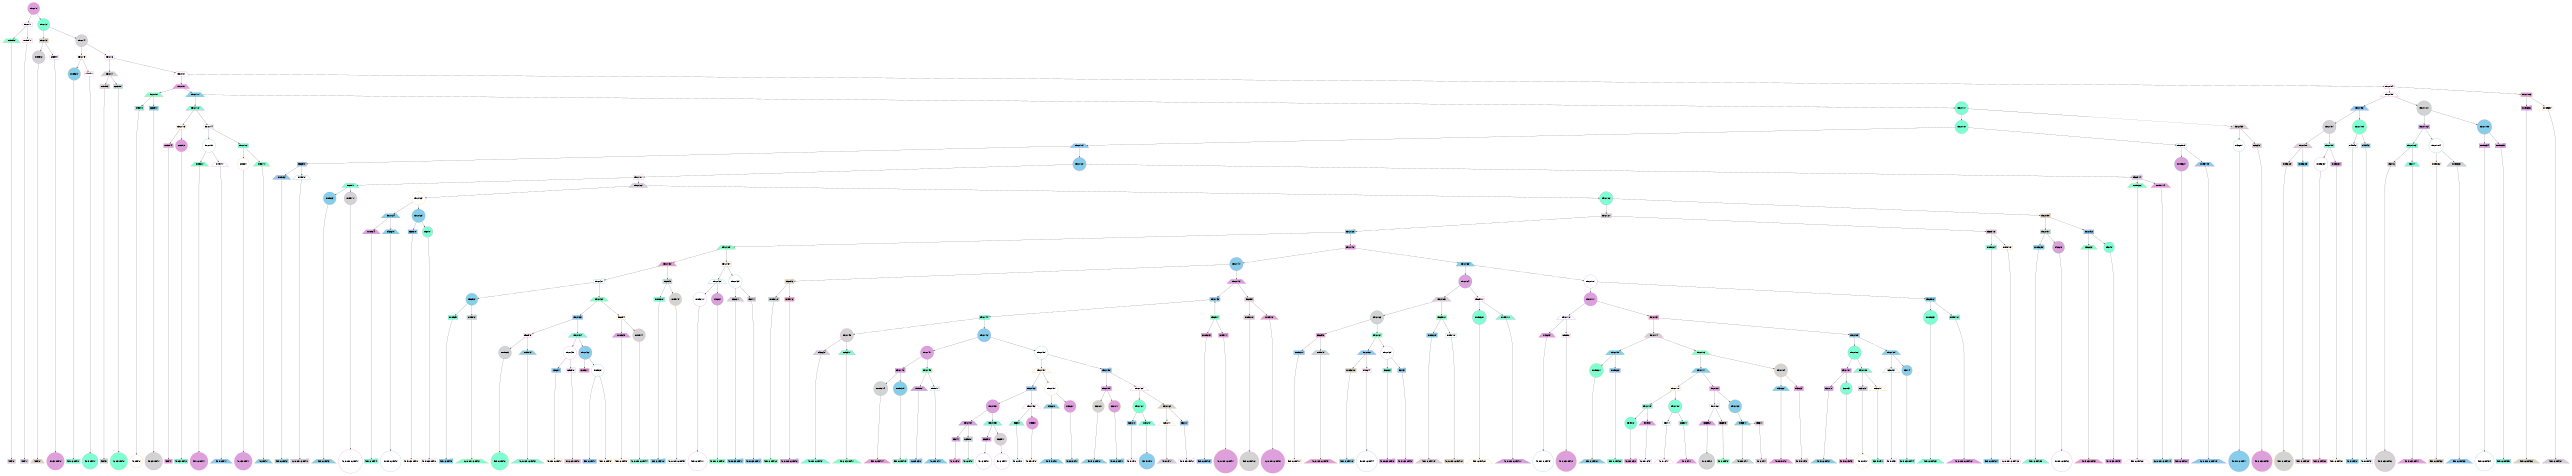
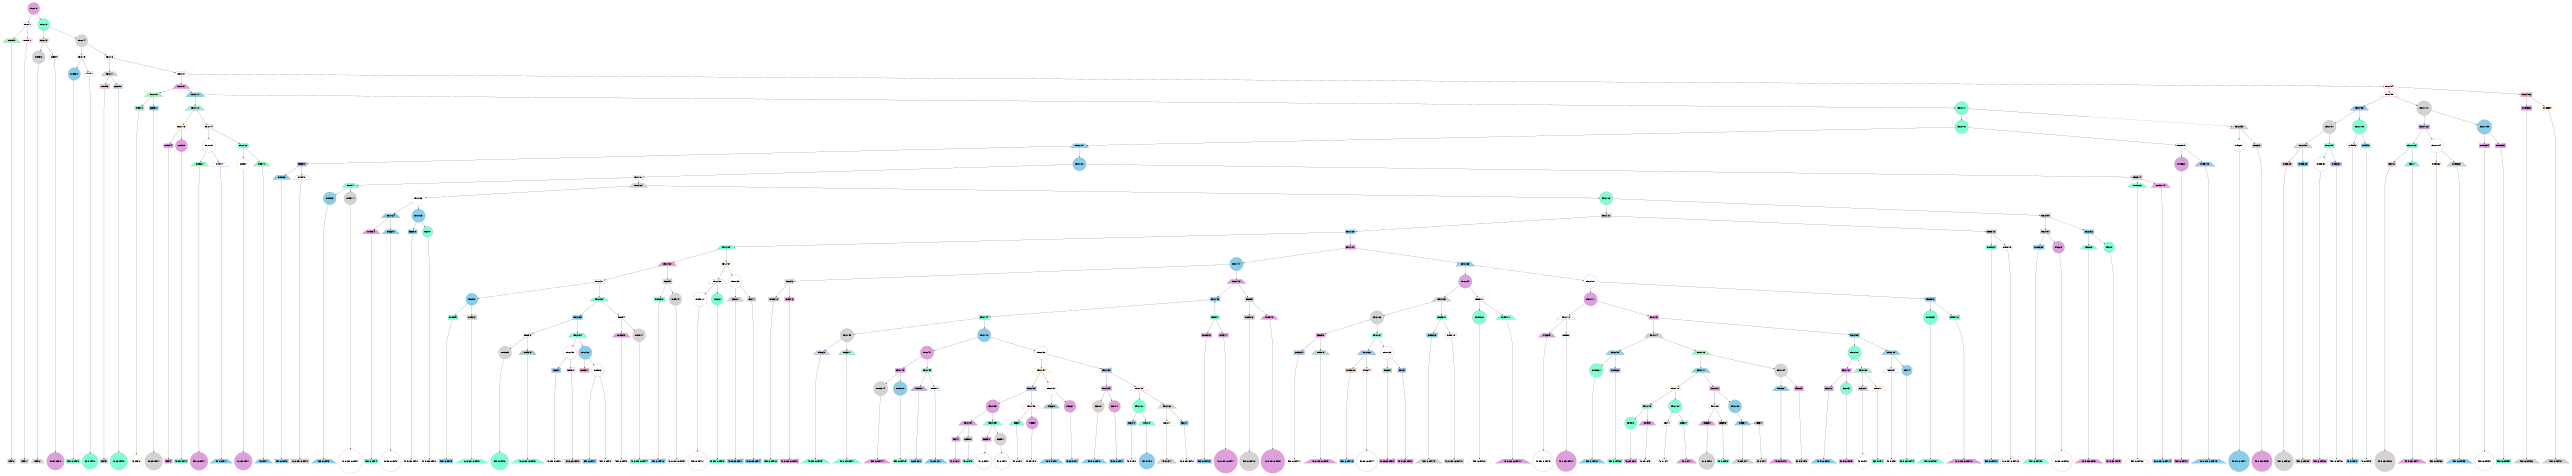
(717, 299) -> (717, 299)
